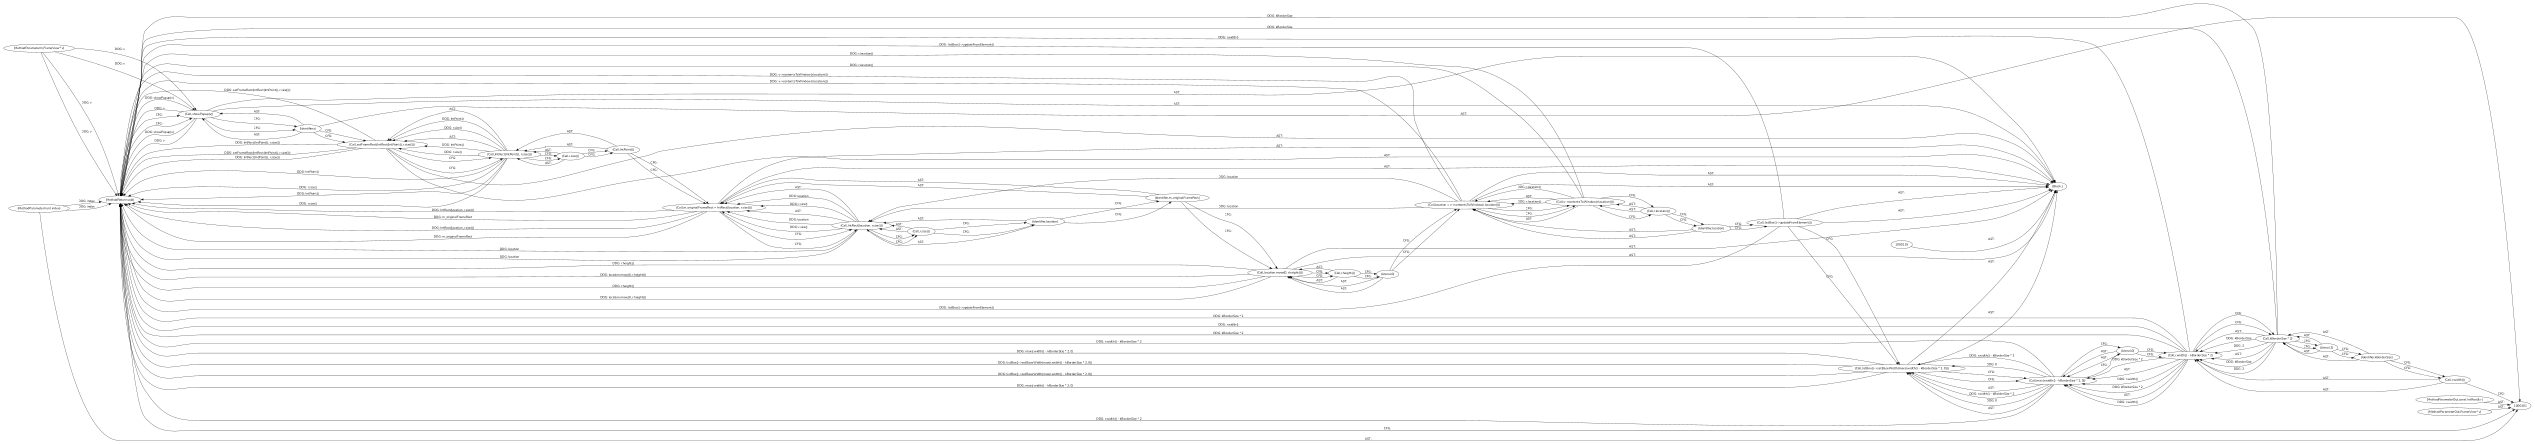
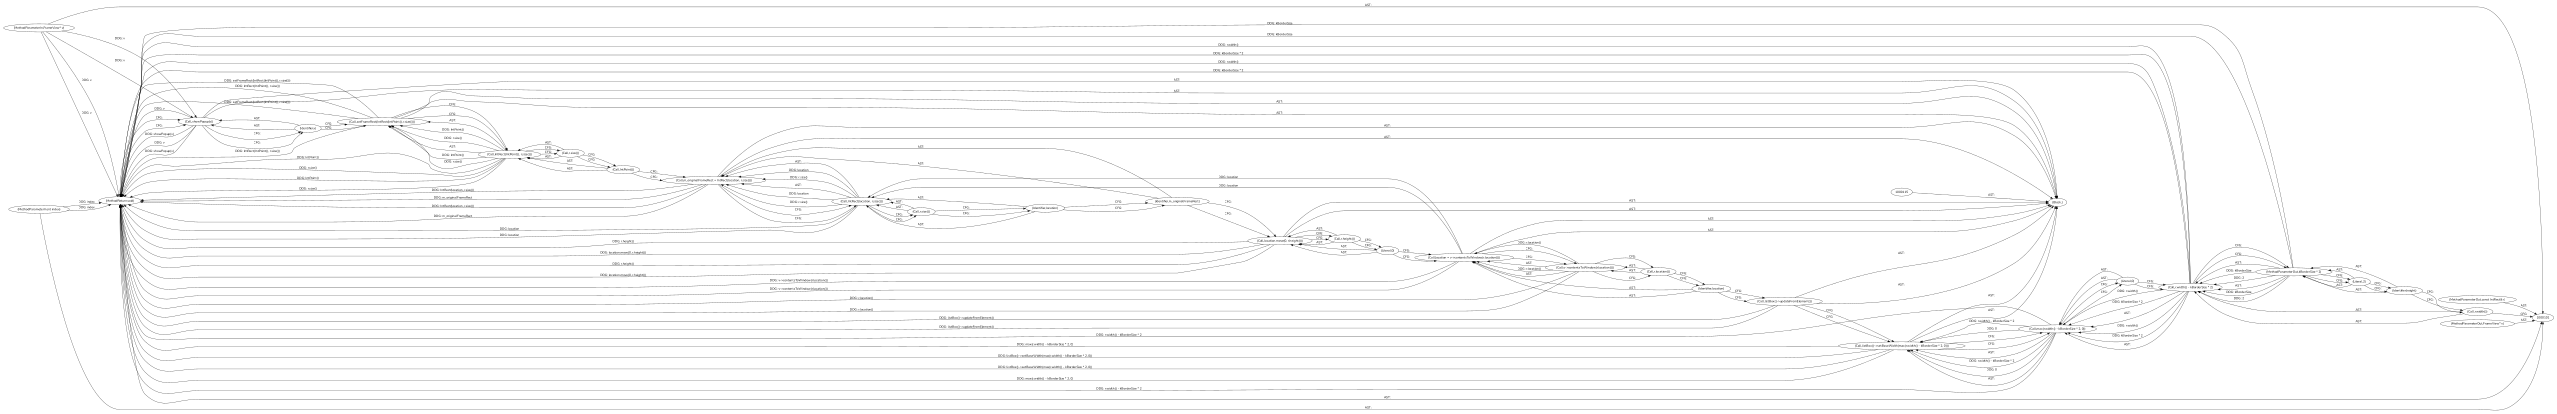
(1587, 116) -> (1424, 7)
(2278, 339) -> (2294, 272)
(2377, 357) -> (2404, 291)
(1388, 429) -> (1388, 397)
